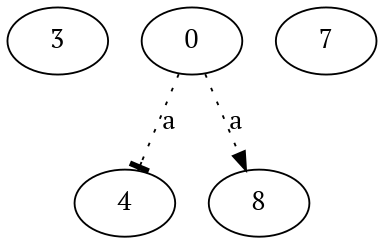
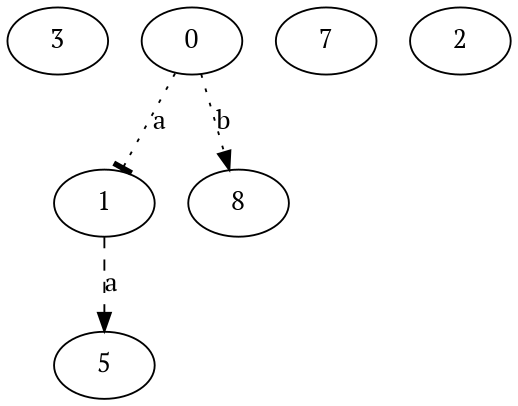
none -> (460, 41)
(236, 122) -> (224, 122)
(125, 203) -> (104, 203)
none -> (104, 365)
